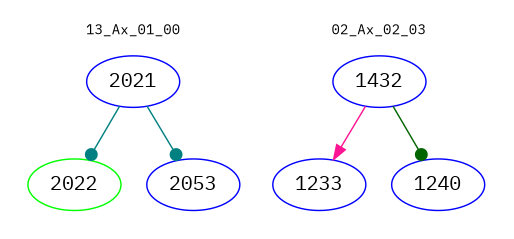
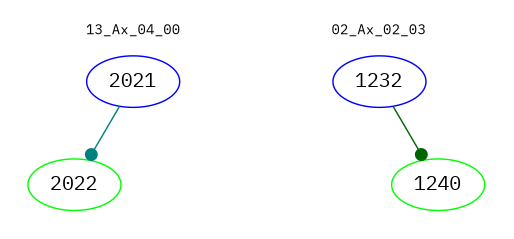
(134, 31) -> (134, 31)
(379, 82) -> (379, 82)
(193, 185) -> none
(319, 185) -> none
(438, 185) -> (438, 185)
